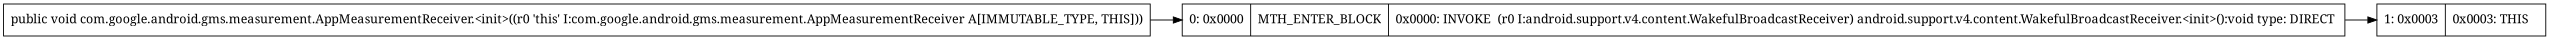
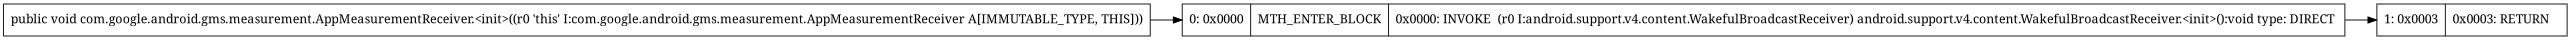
(2496, 20) -> (2506, 20)
